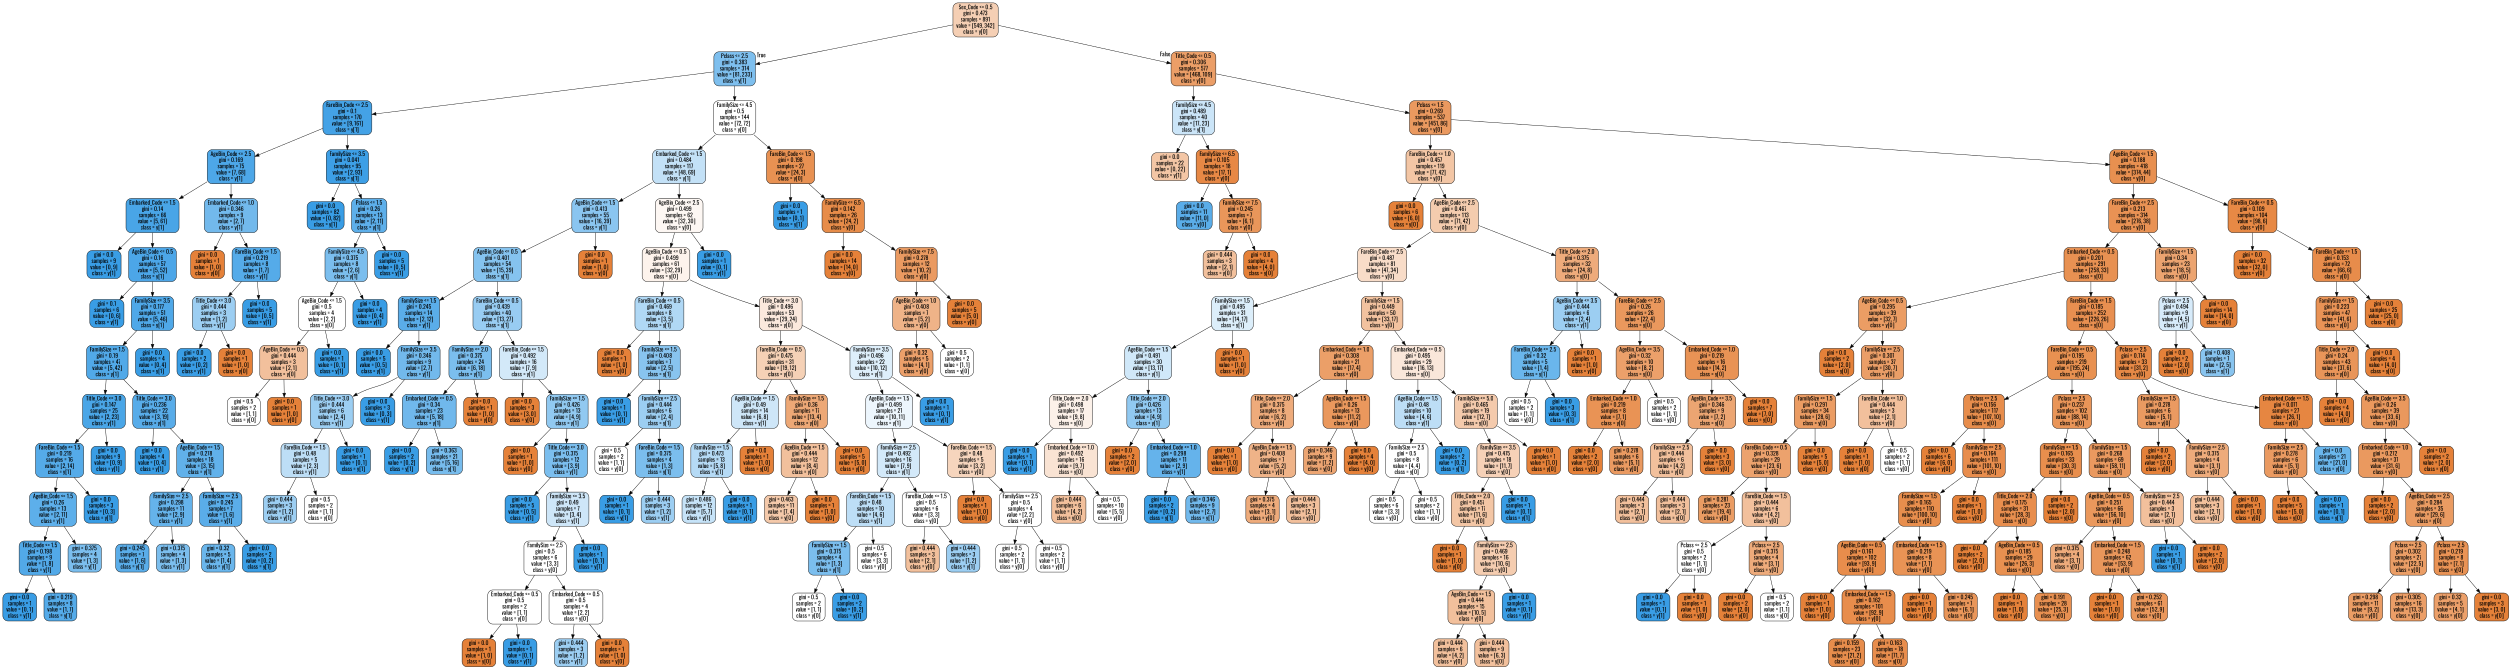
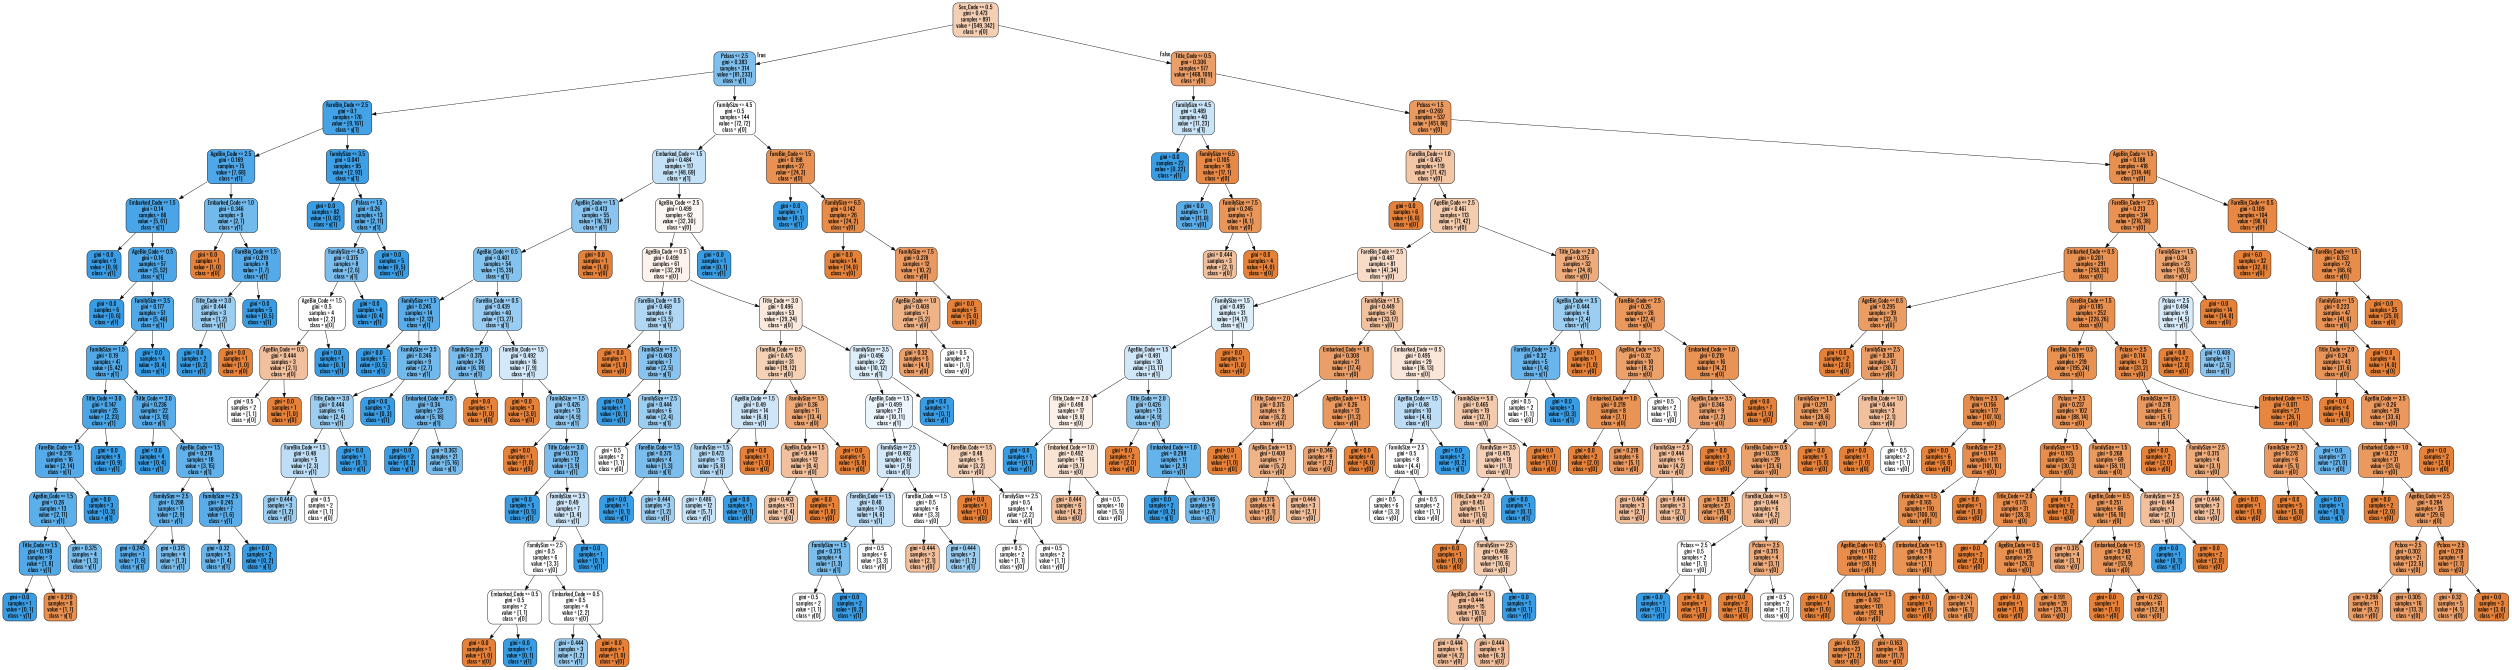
(1170, 167) -> (1170, 167)
(2252, 265) -> (2252, 265)
(107, 313) -> (107, 313)
(60, 607) -> (60, 607)
(1961, 607) -> (1961, 607)
